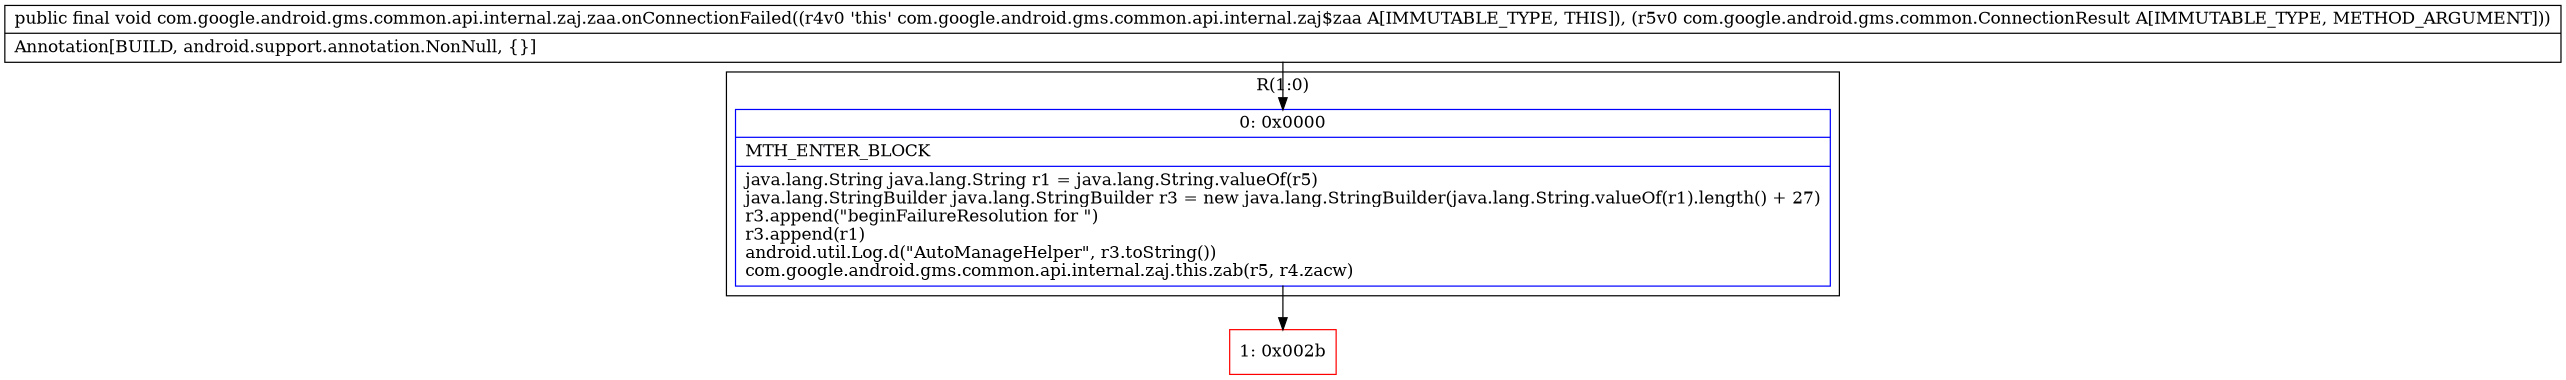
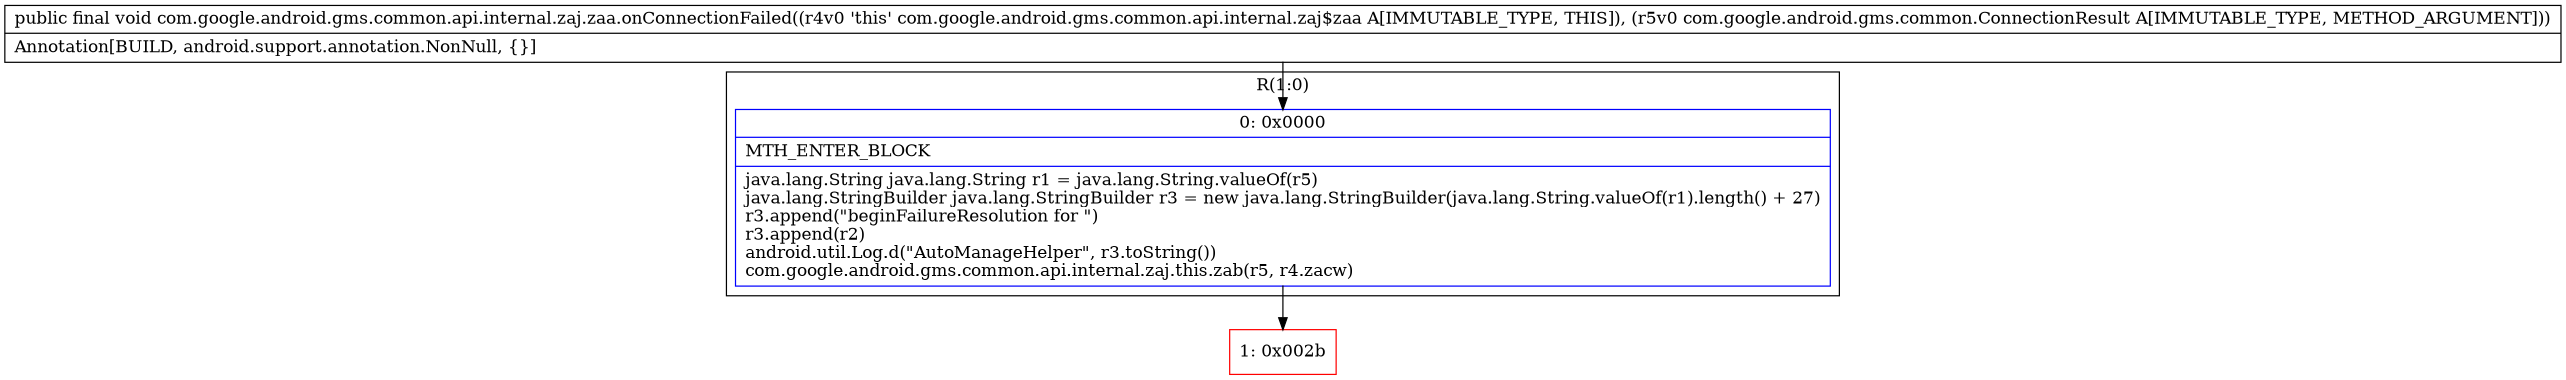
(806, 235) -> (806, 235)
